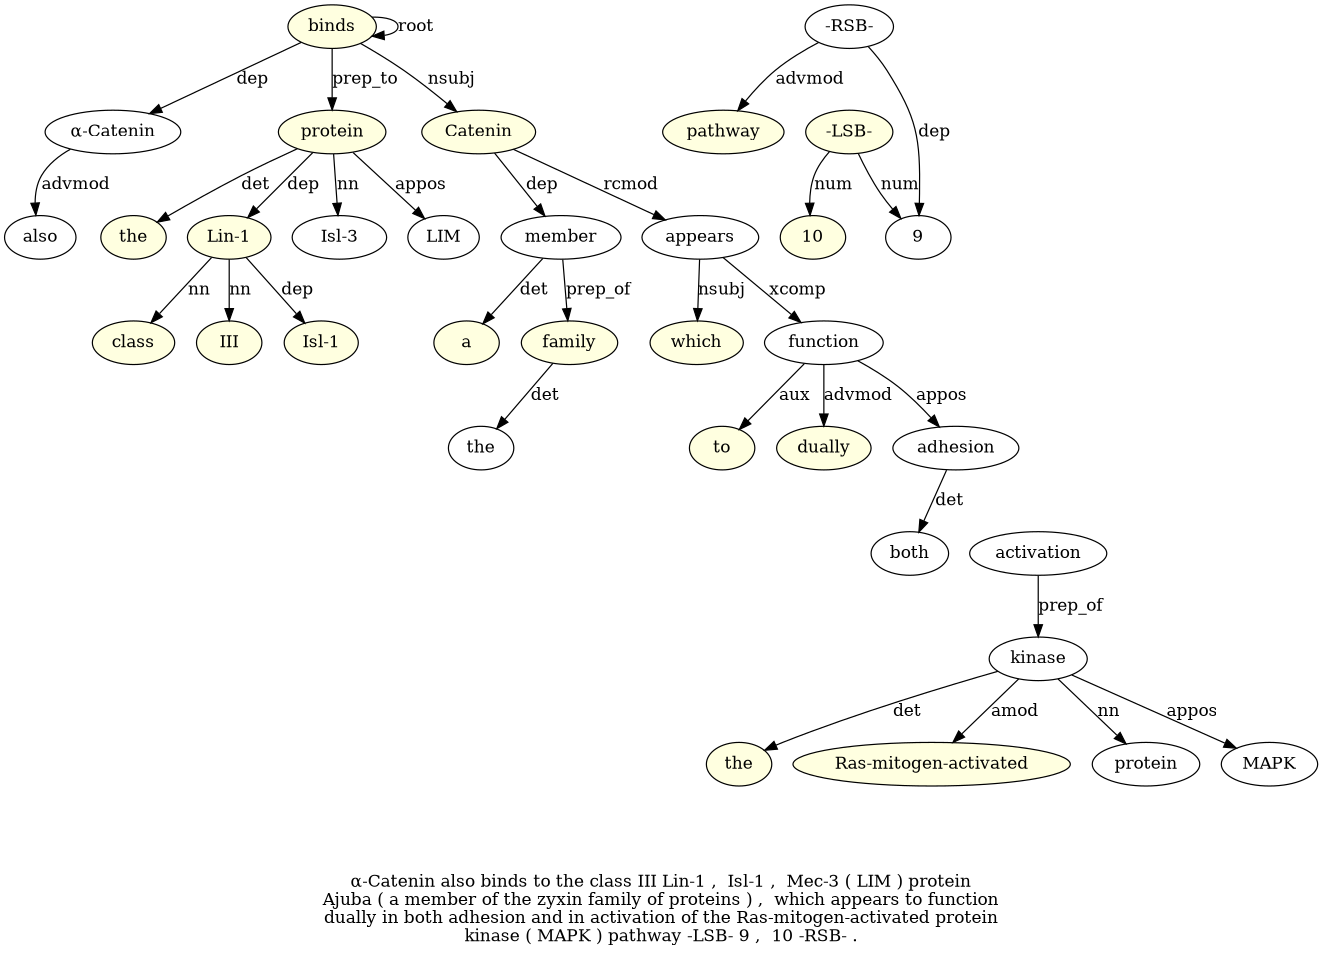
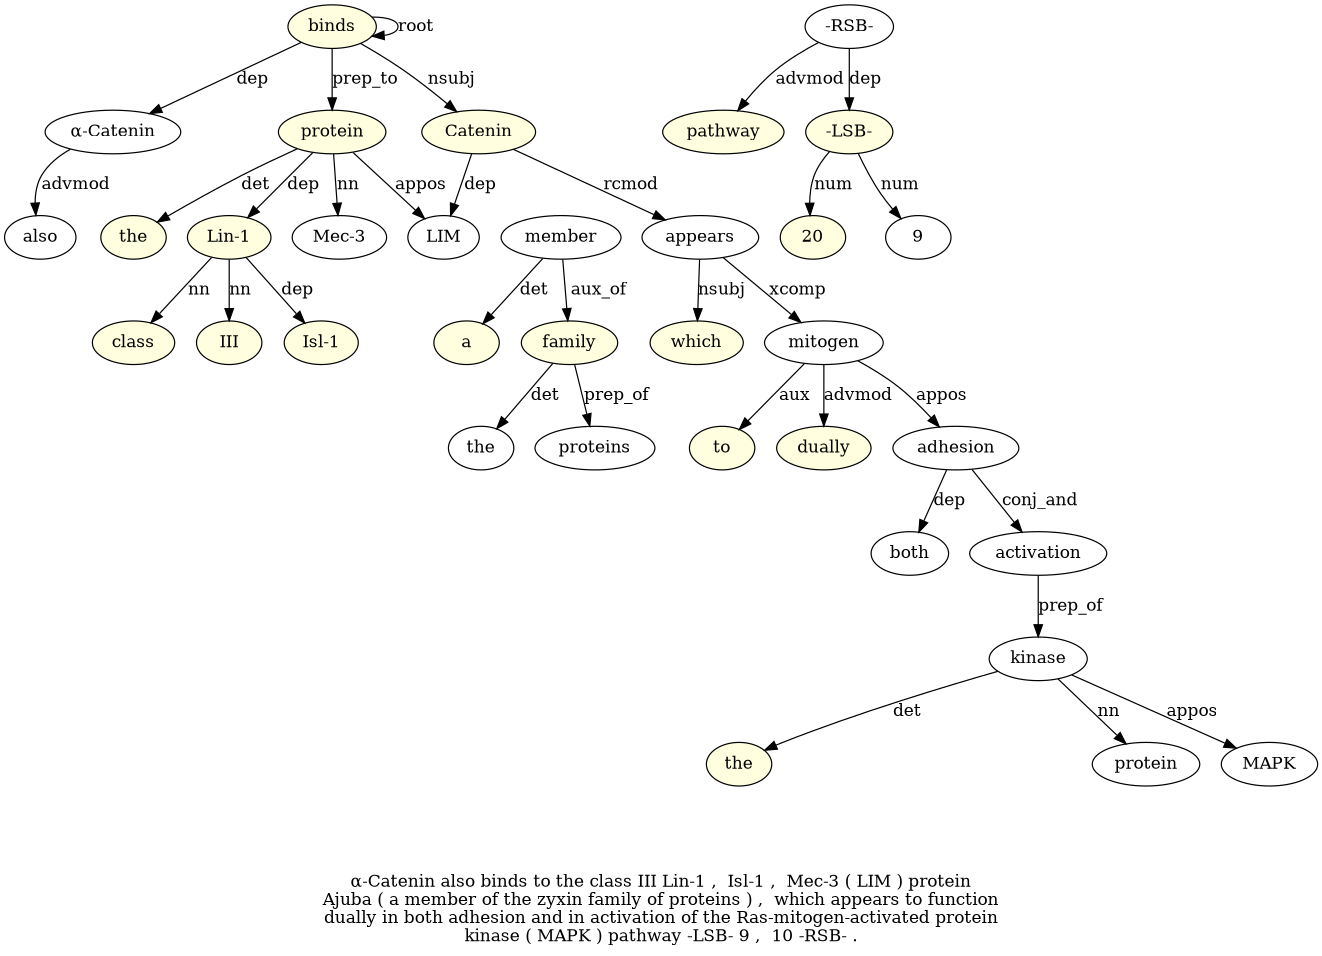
(912, 119) -> (849, 73)
(516, 180) -> (463, 179)
(339, 237) -> (339, 237)
(813, 237) -> (813, 237)
(599, 290) -> (599, 290)
(824, 343) -> (824, 343)
none -> (595, 448)
none -> (993, 496)
(950, 501) -> (950, 501)
(932, 764) -> none
